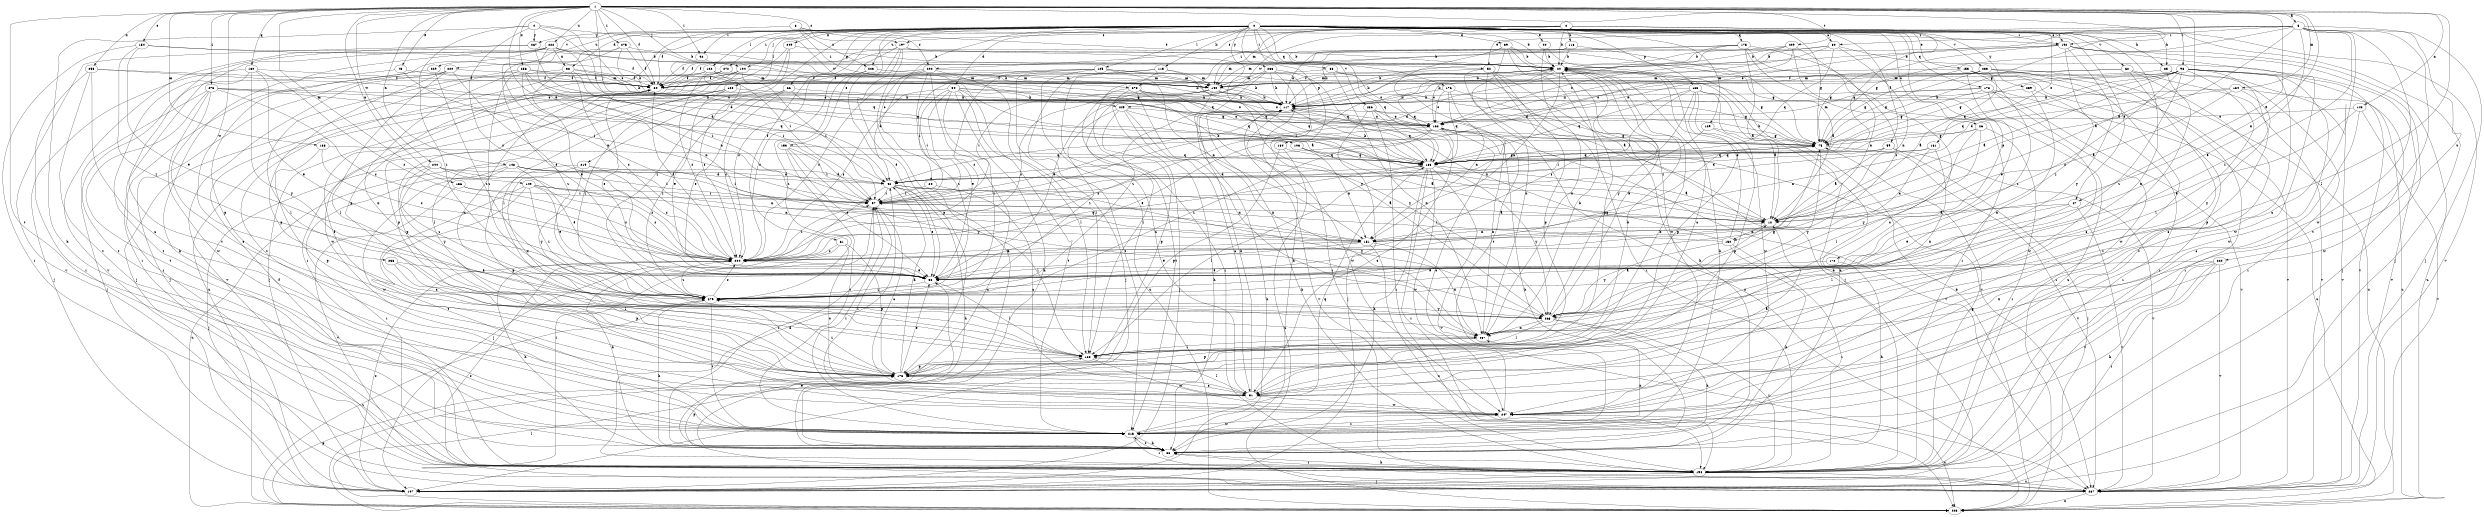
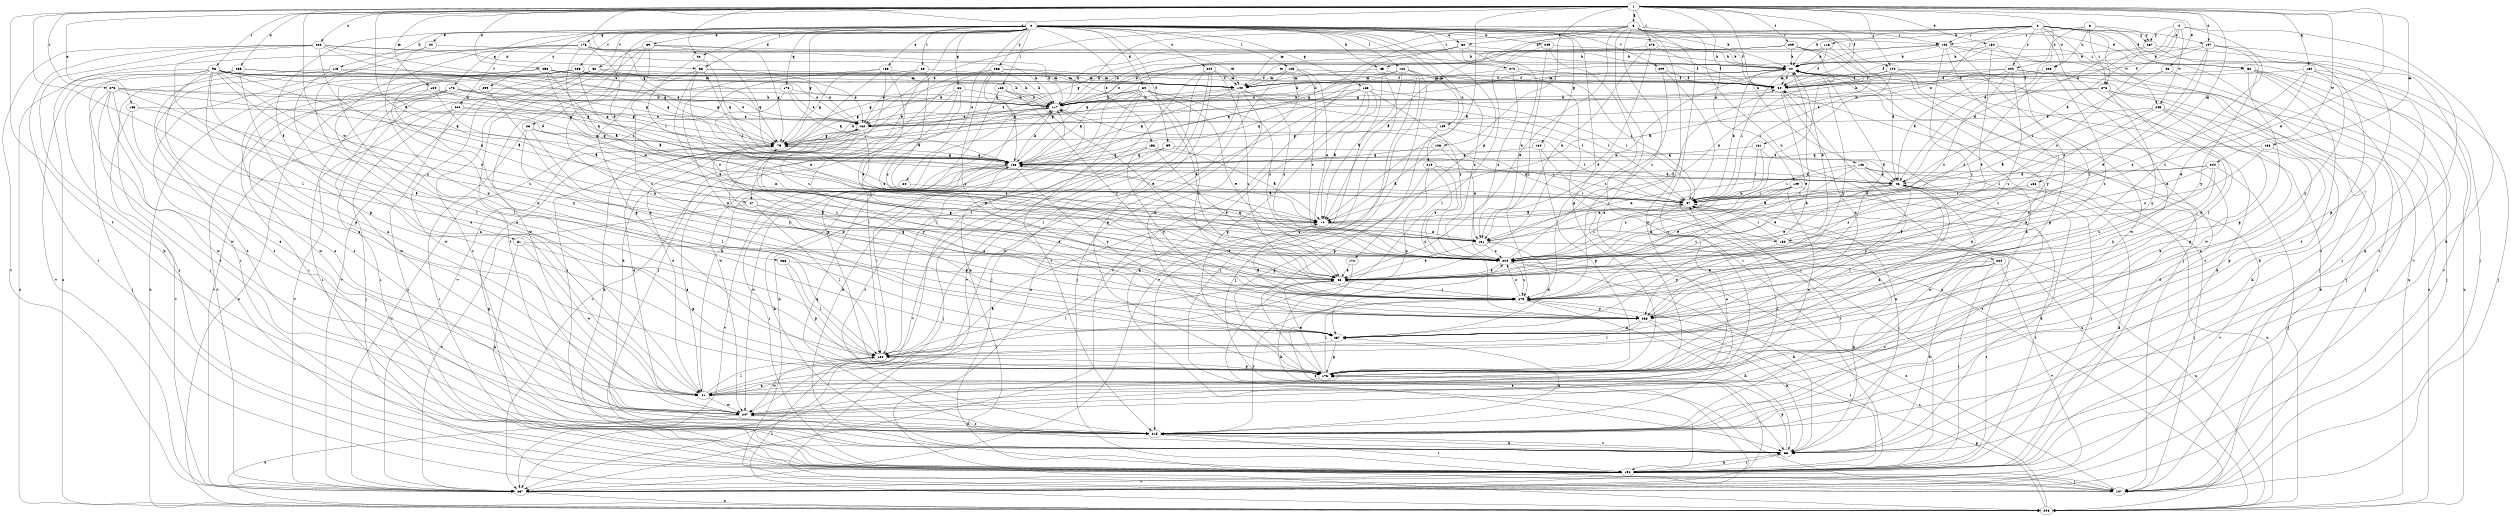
none -> (2095, 30)
(1826, 107) -> (743, 107)
